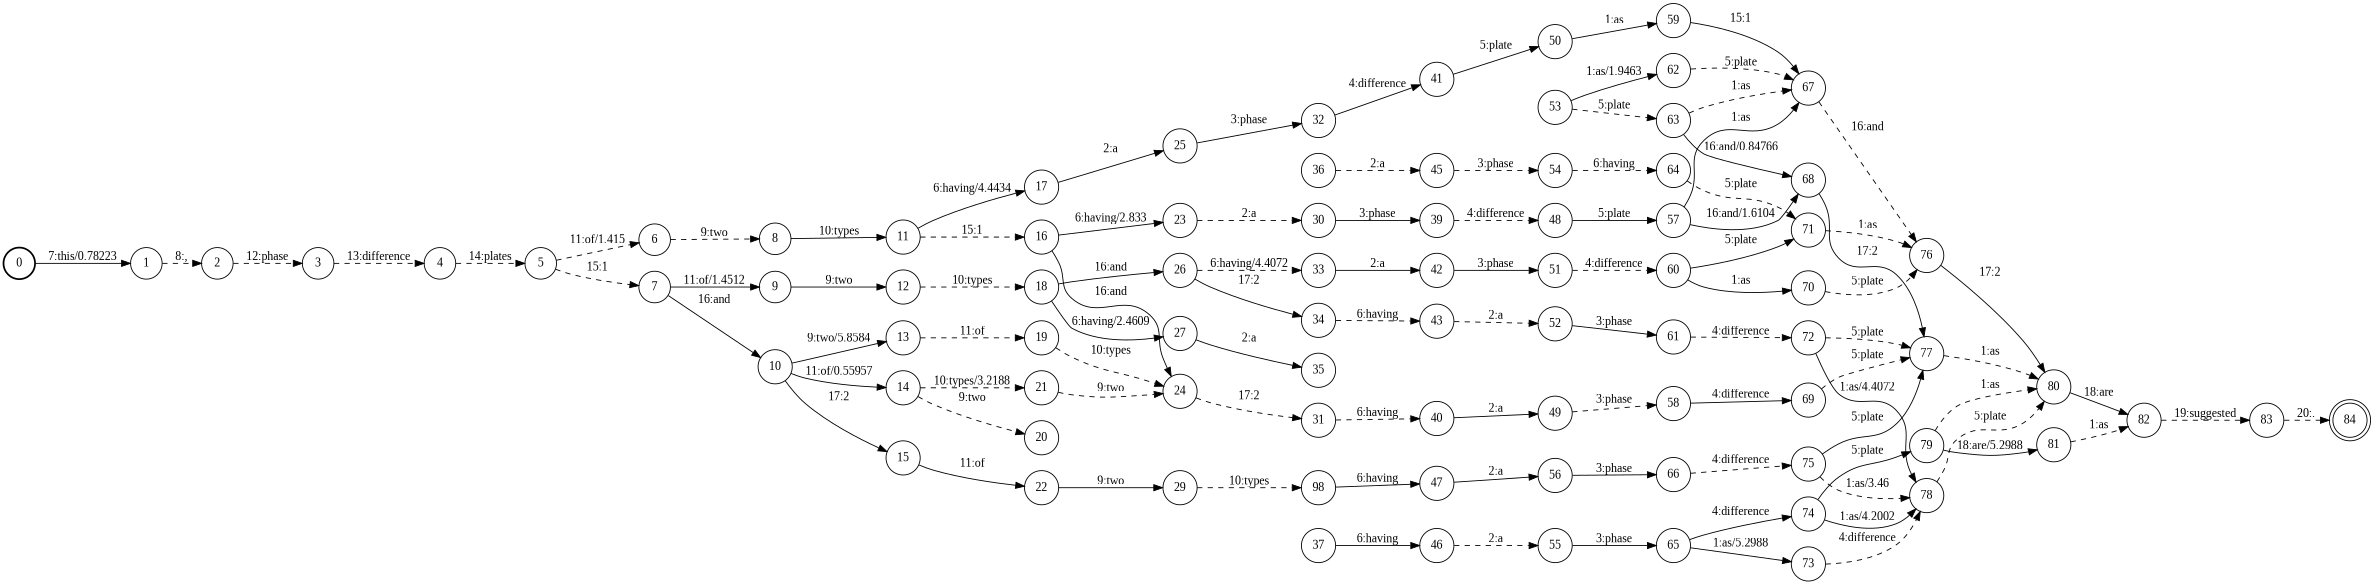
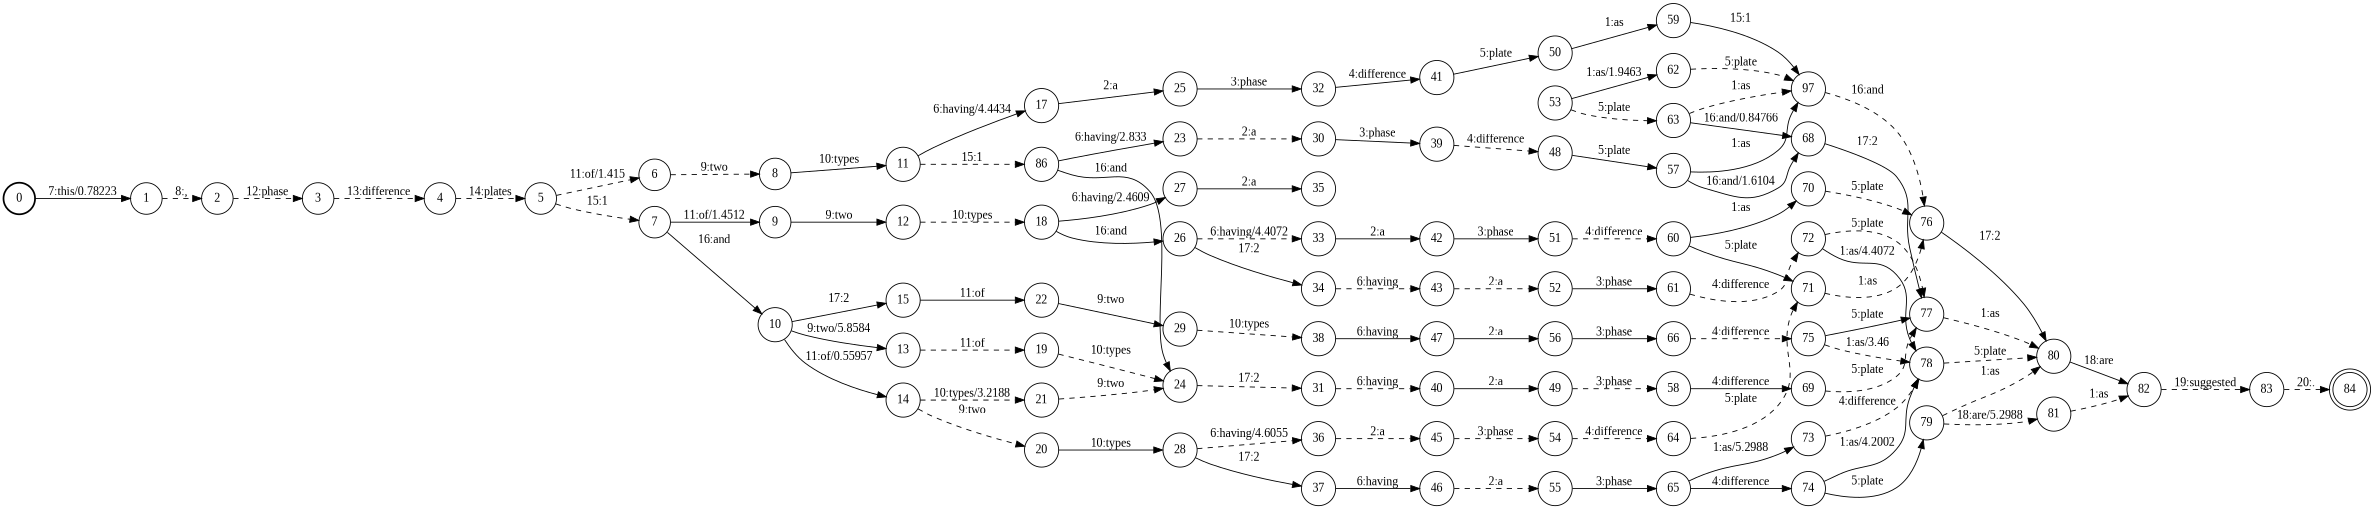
(1808, 88) -> (1808, 89)
(1614, 164) -> (1614, 432)
(1042, 237) -> (1042, 164)
none -> (1180, 450)
(1986, 455) -> (1986, 425)
(1319, 488) -> (1319, 339)
